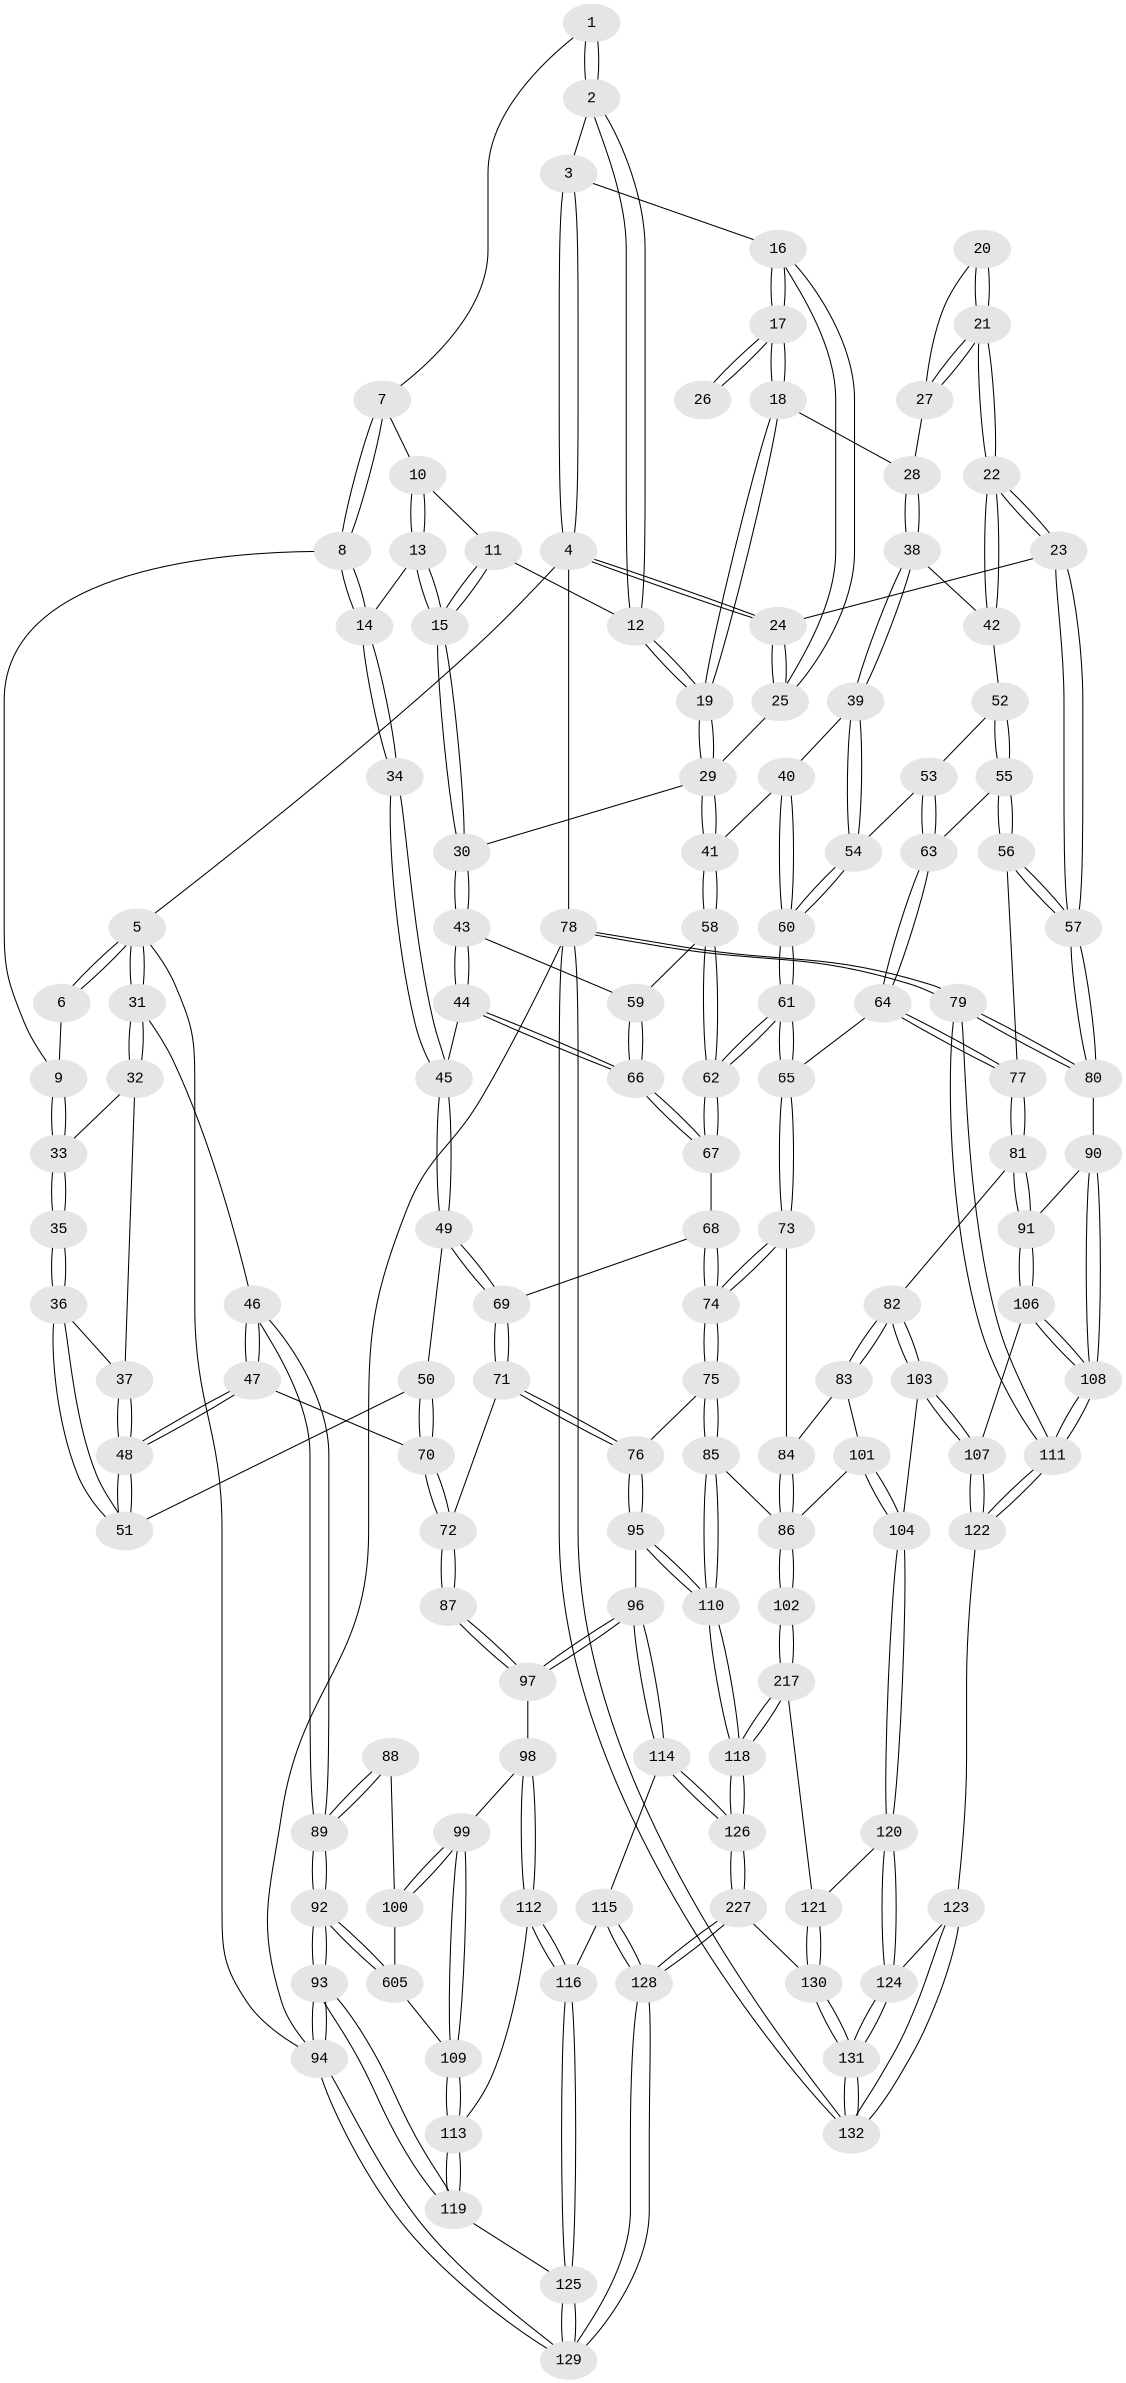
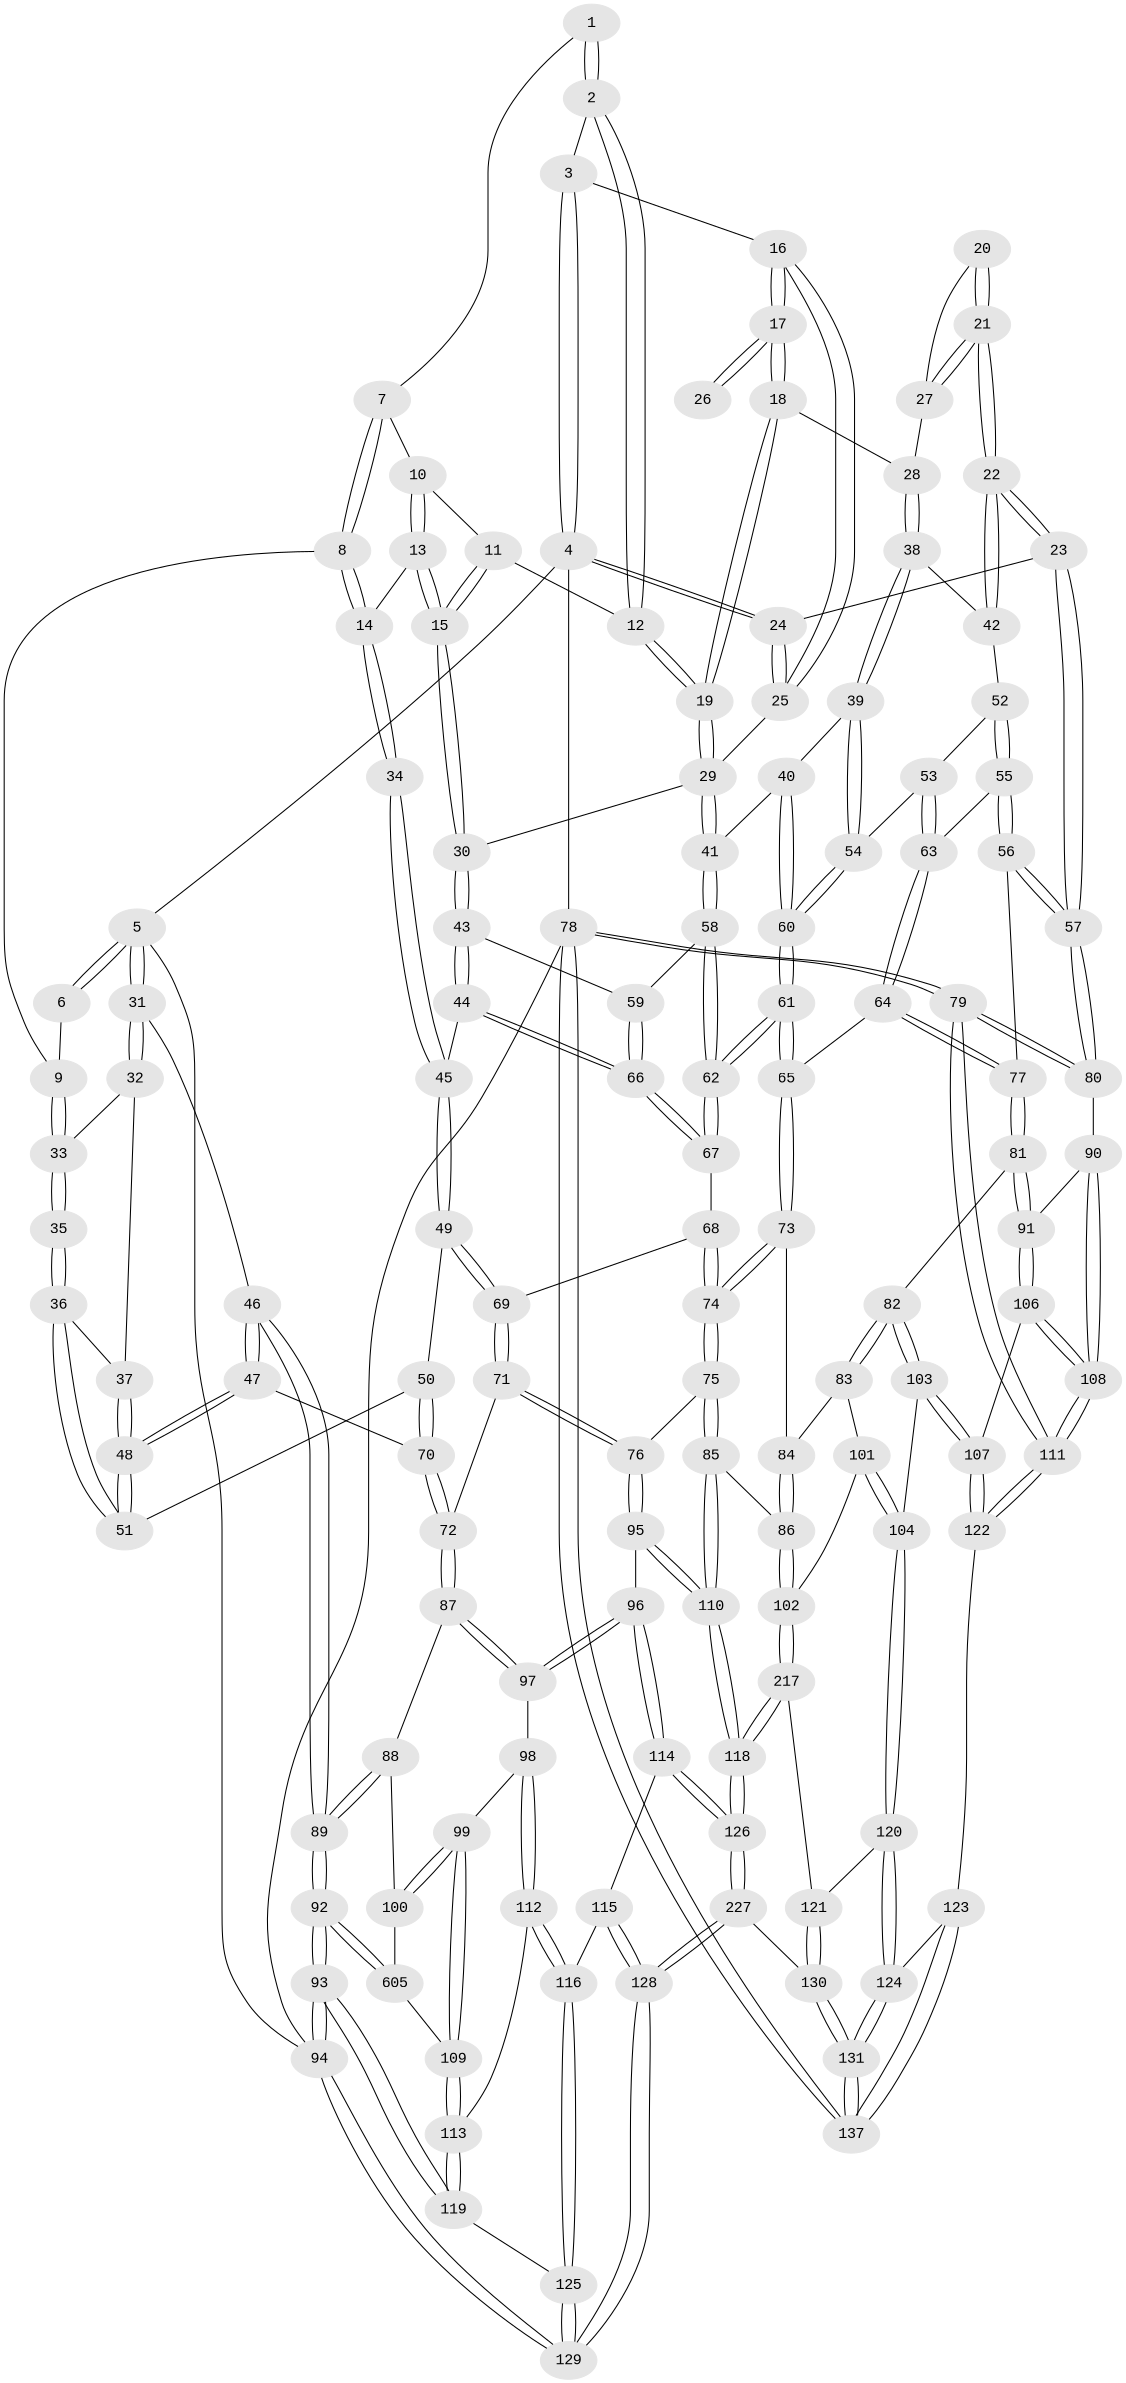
(824, 1493) -> (832, 1534)
none -> (419, 1682)
(851, 2134) -> (851, 2134)
